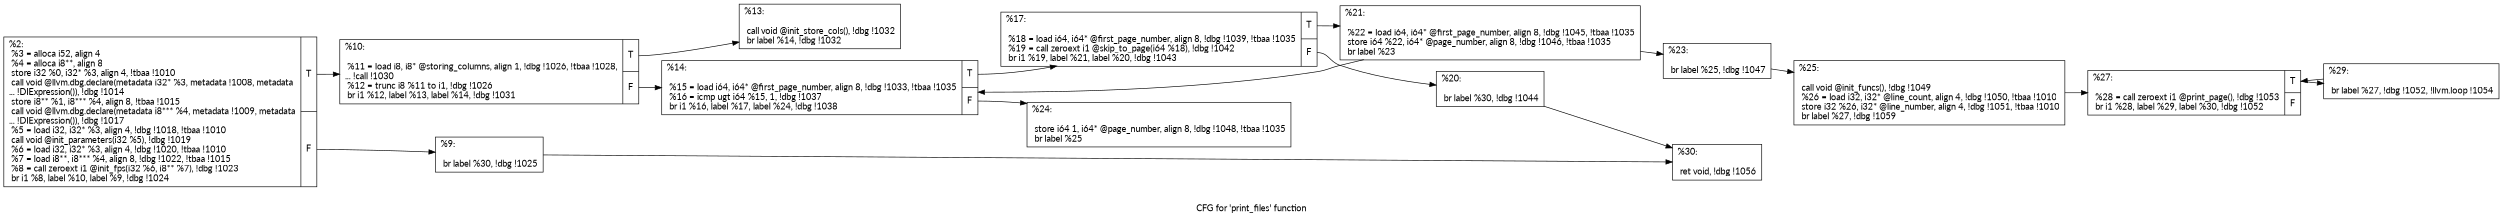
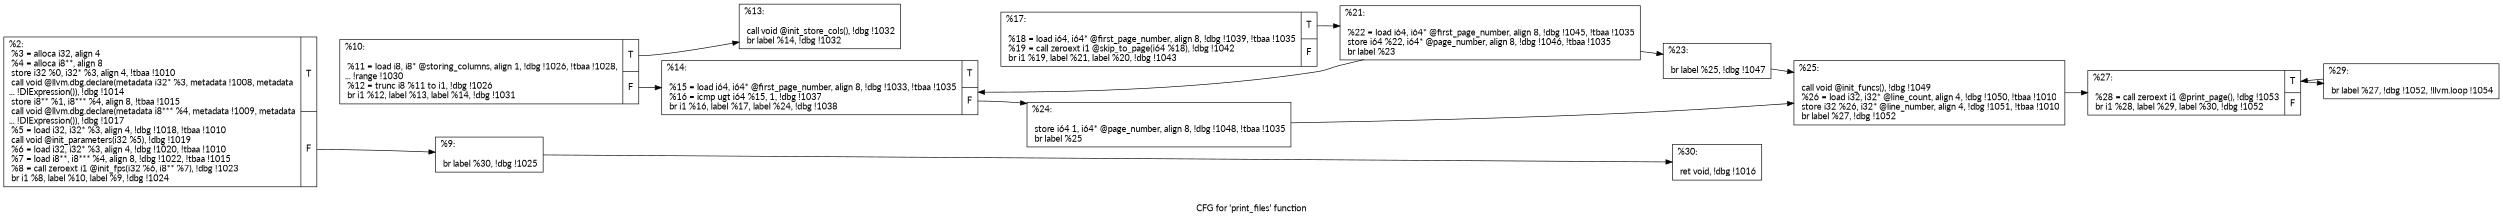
(55, 54) -> (55, 54)
(1014, 72) -> none
(325, 74) -> none
(369, 76) -> (374, 76)
(1490, 89) -> none
none -> (1539, 117)
(1848, 117) -> (1848, 117)
(1717, 172) -> (1717, 172)
